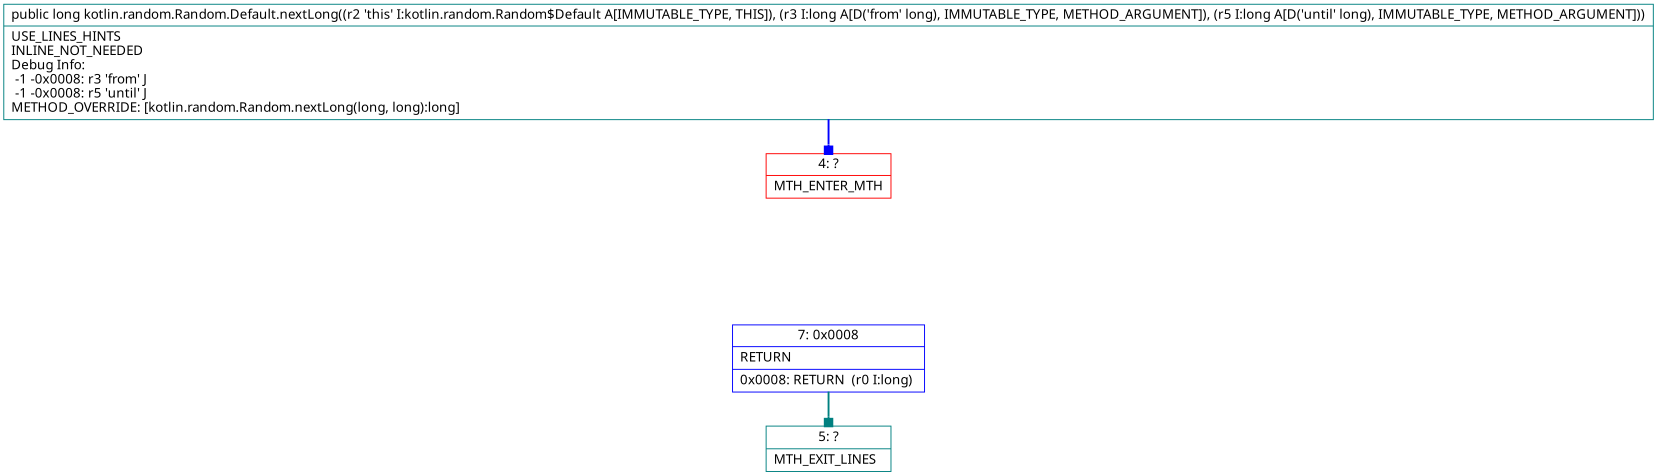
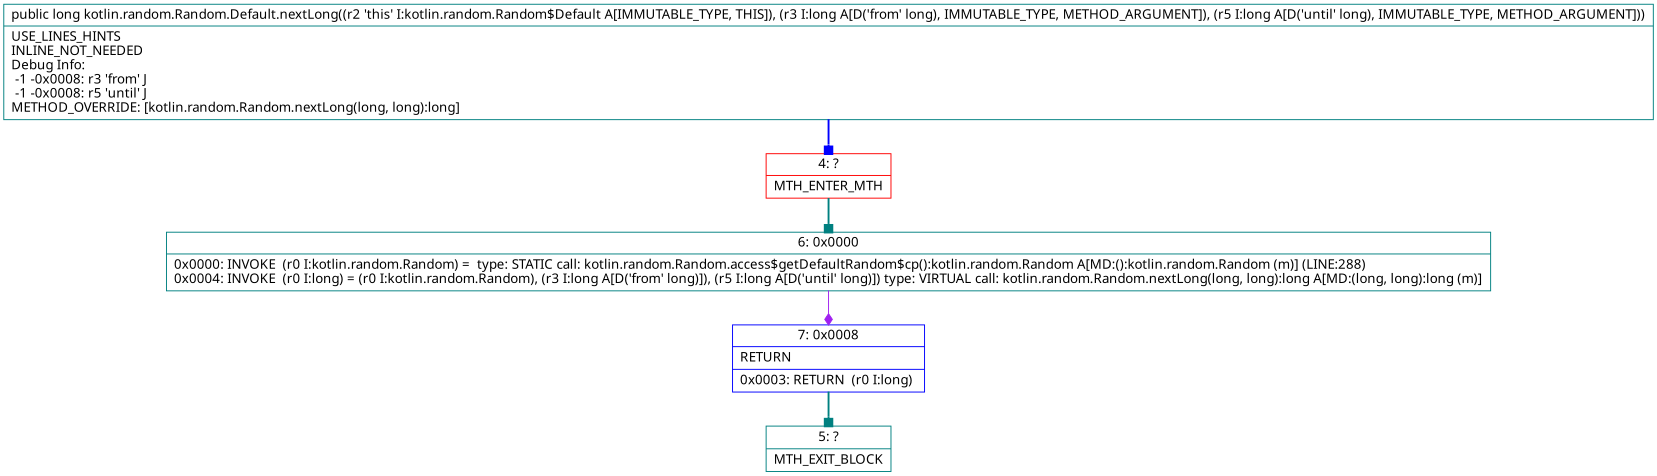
none -> (829, 262)
(829, 380) -> (829, 380)
(825, 460) -> (829, 460)
